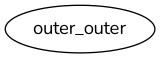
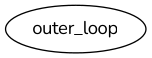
(80, 29) -> (76, 29)
